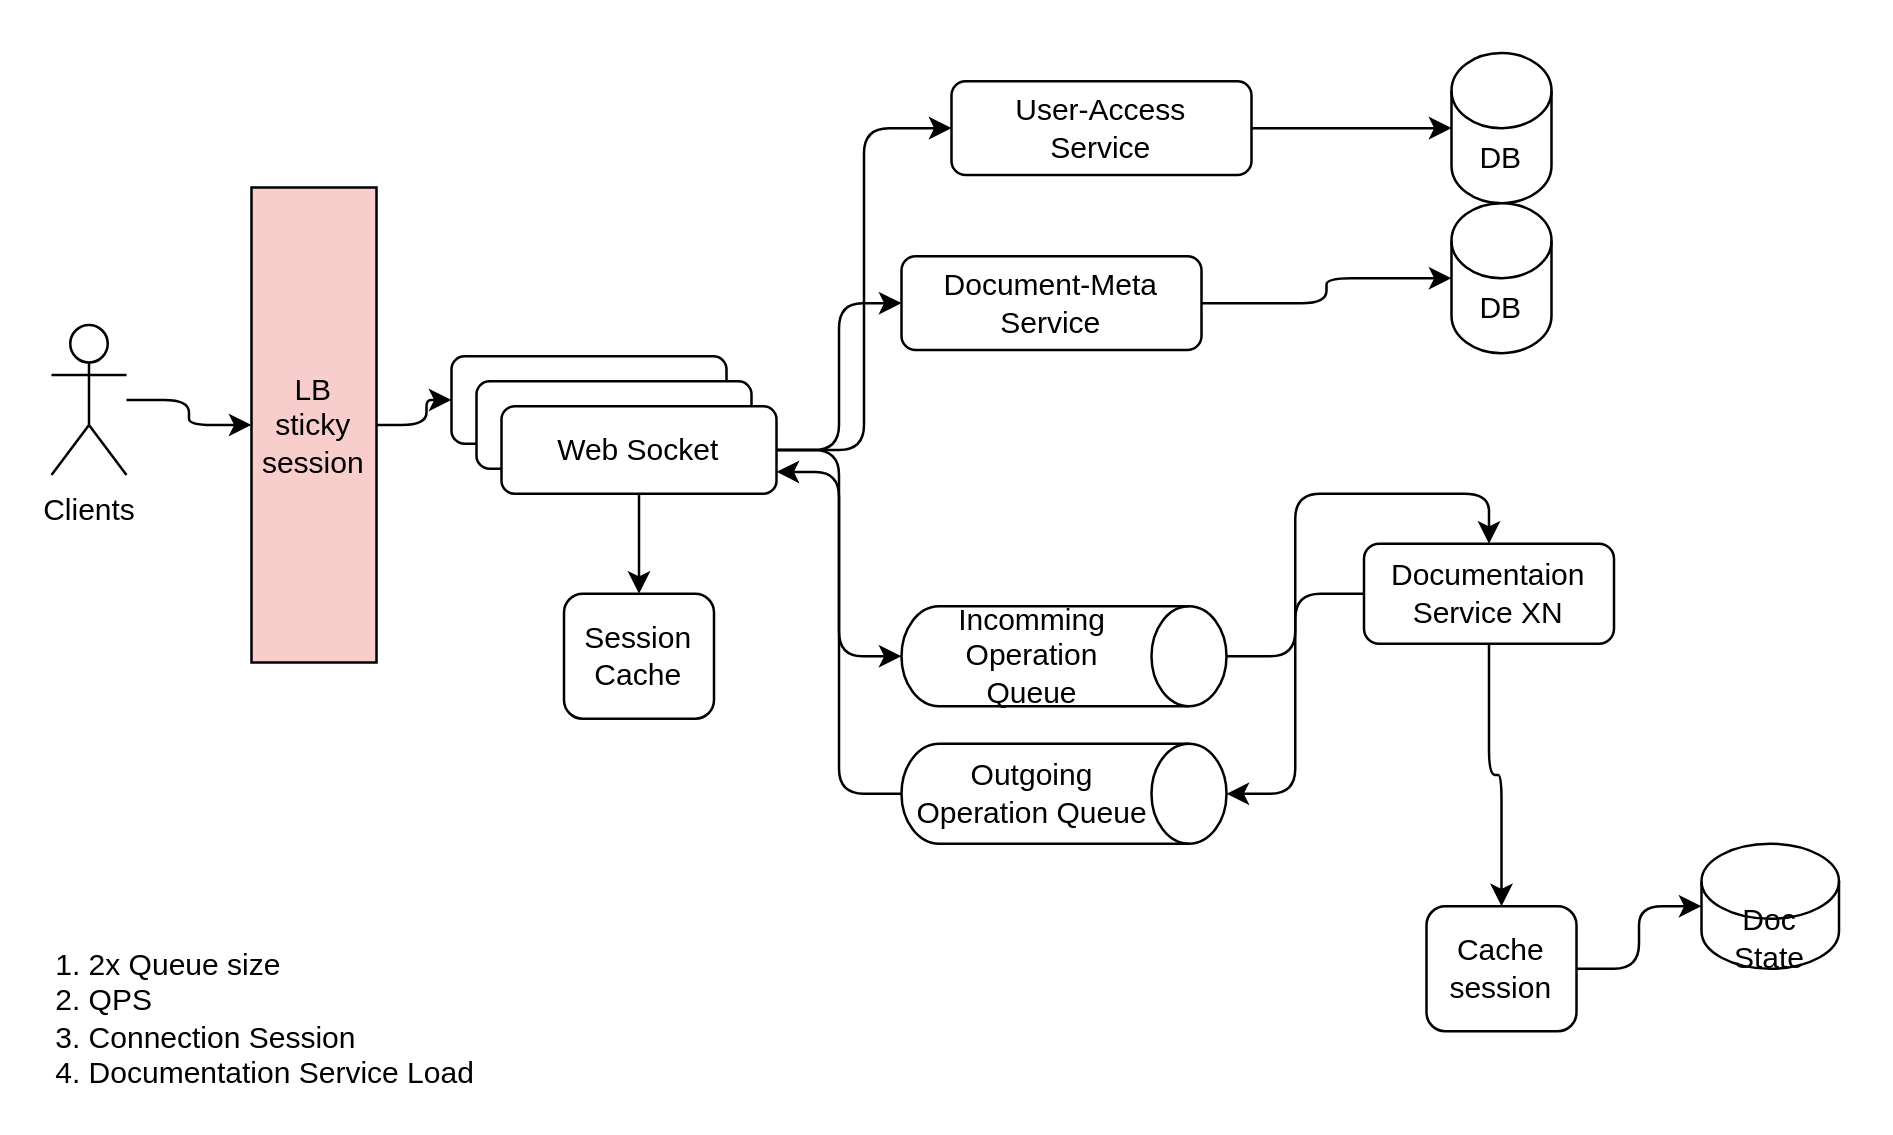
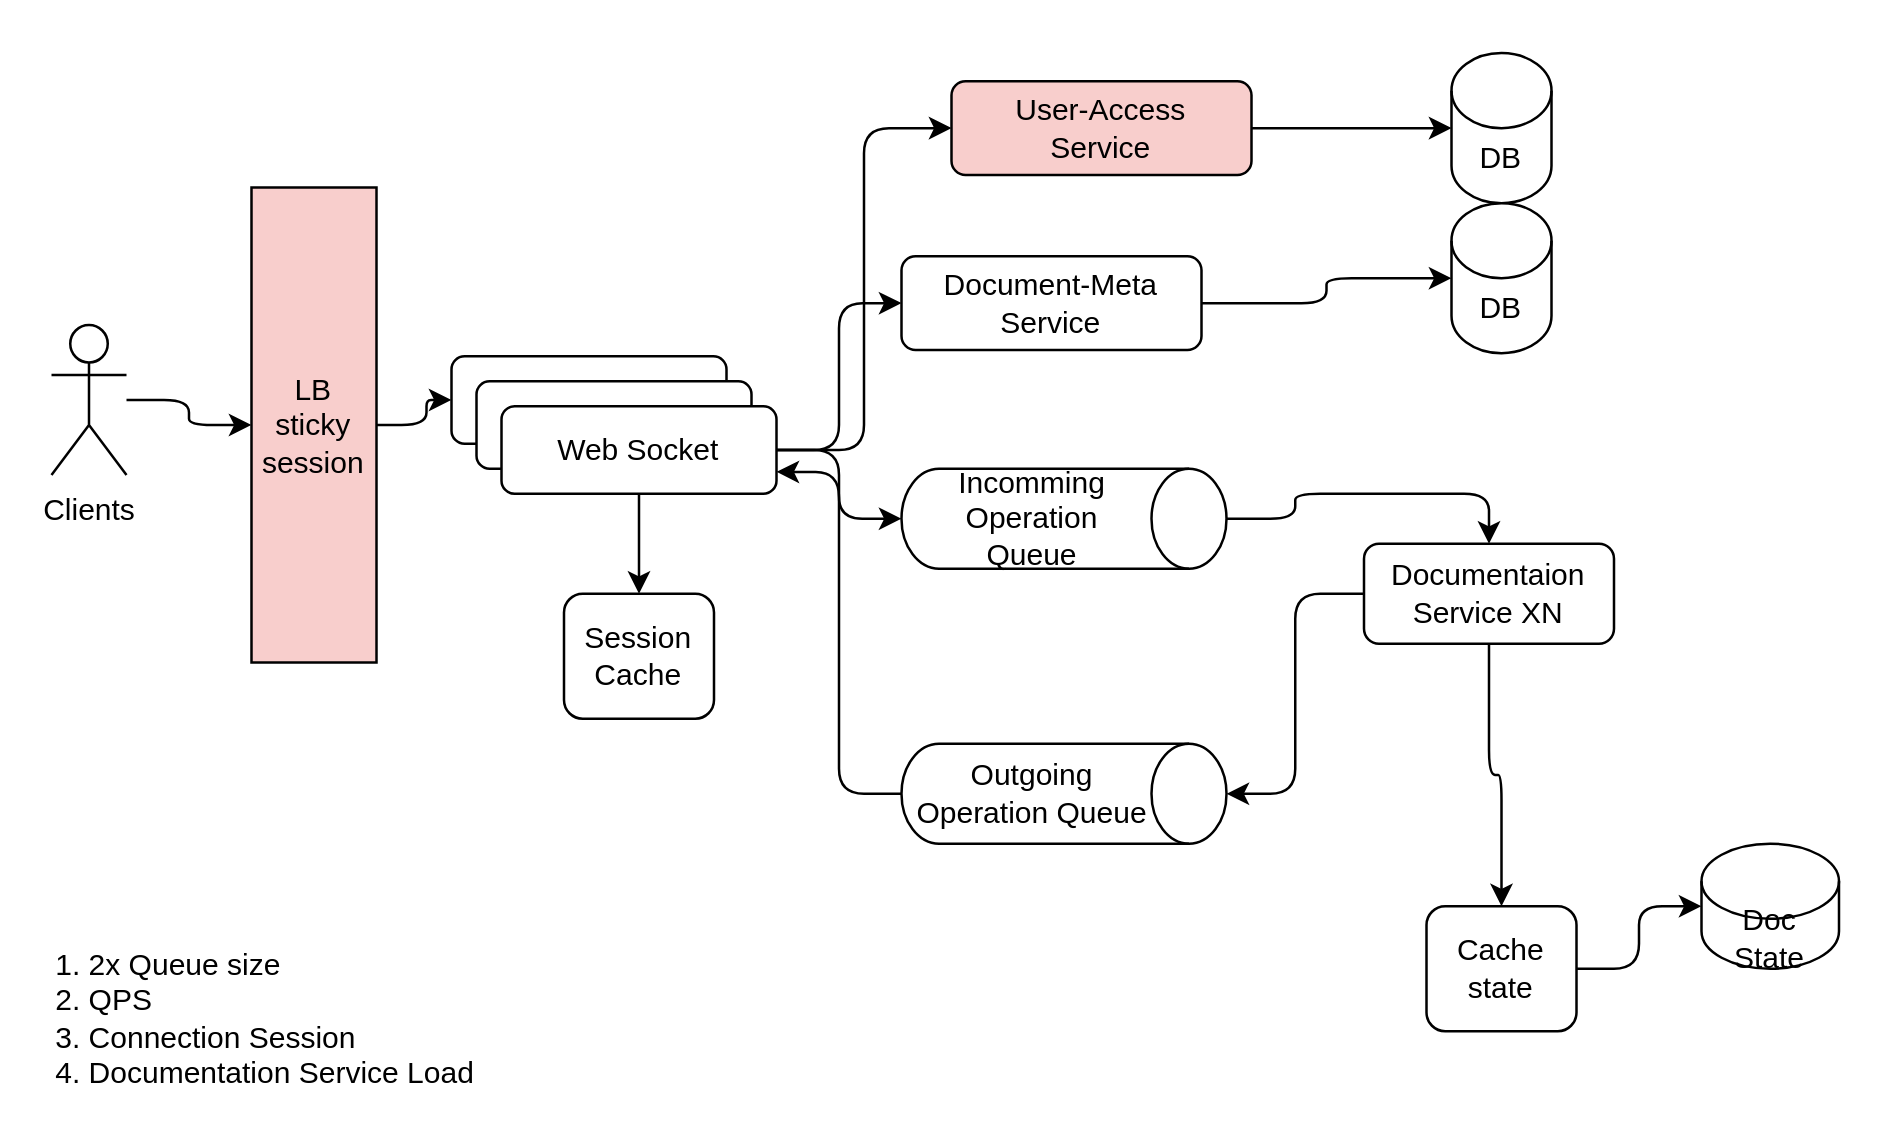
(1101, 128) -> (1101, 128)
(1064, 656) -> (1064, 519)
(1501, 969) -> (1501, 969)
